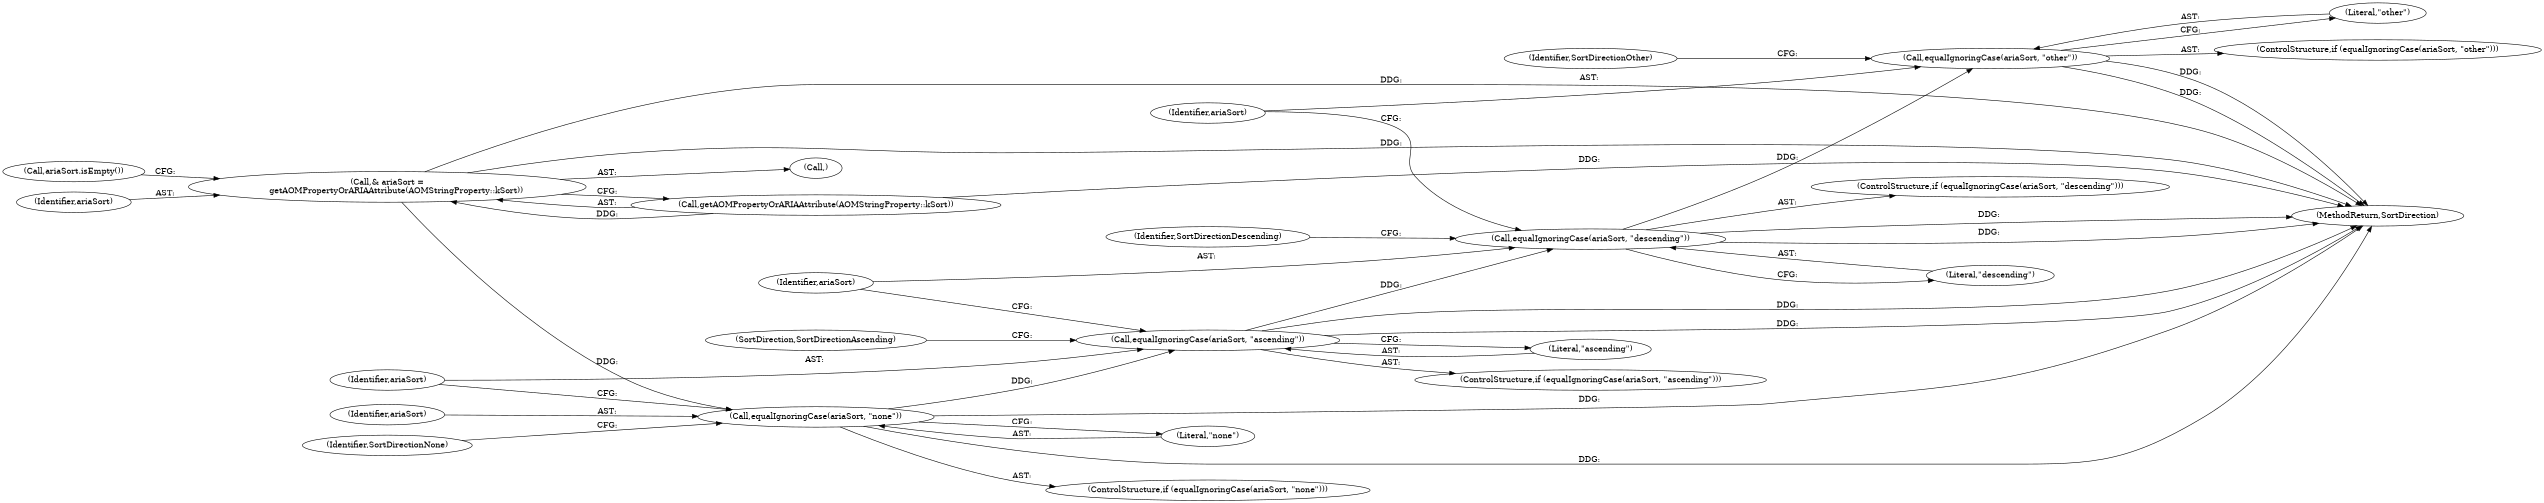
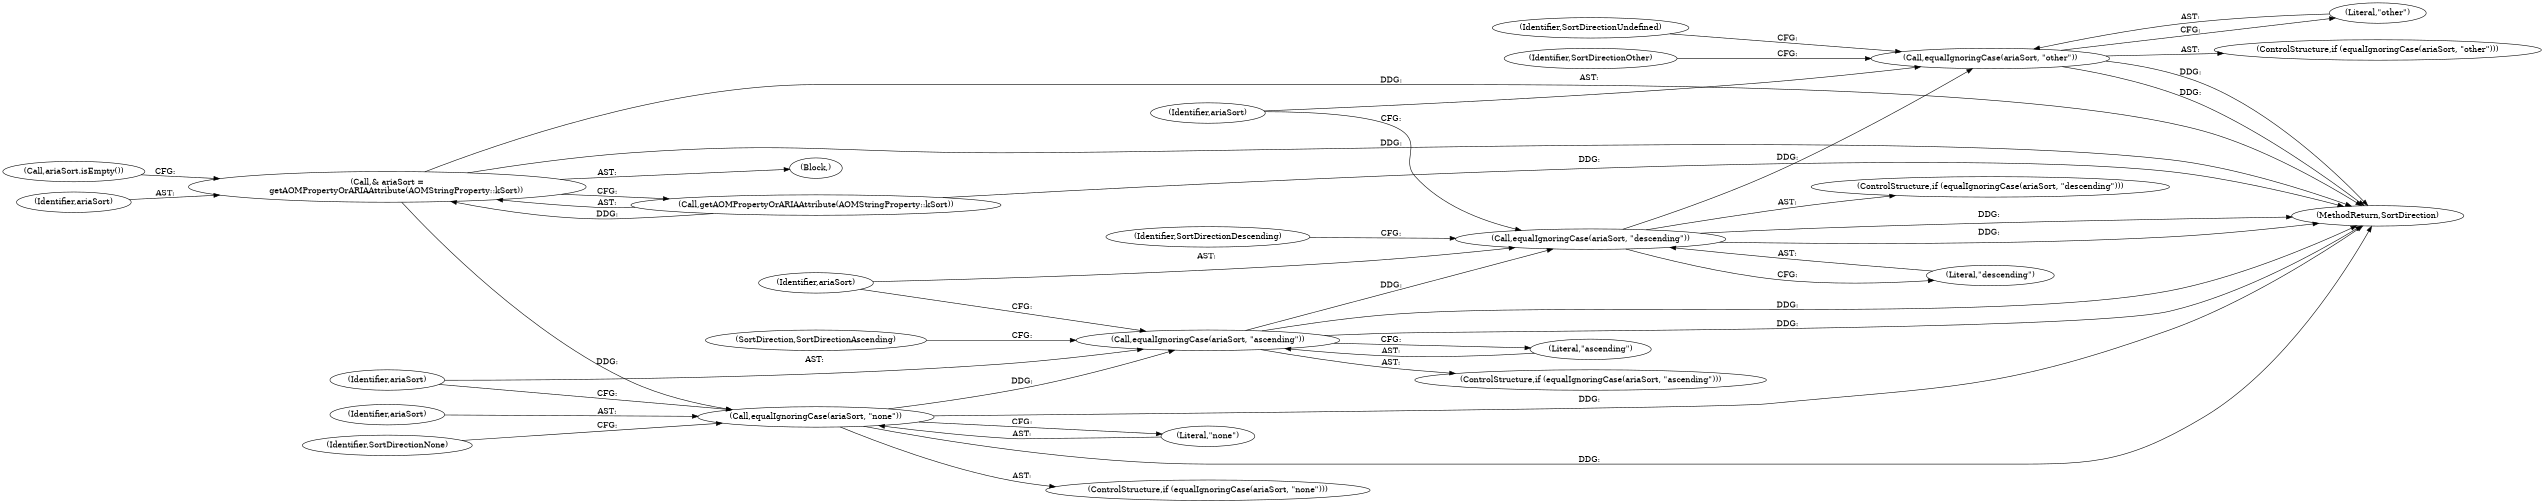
none -> (1591, 28)
(816, 168) -> (816, 168)
